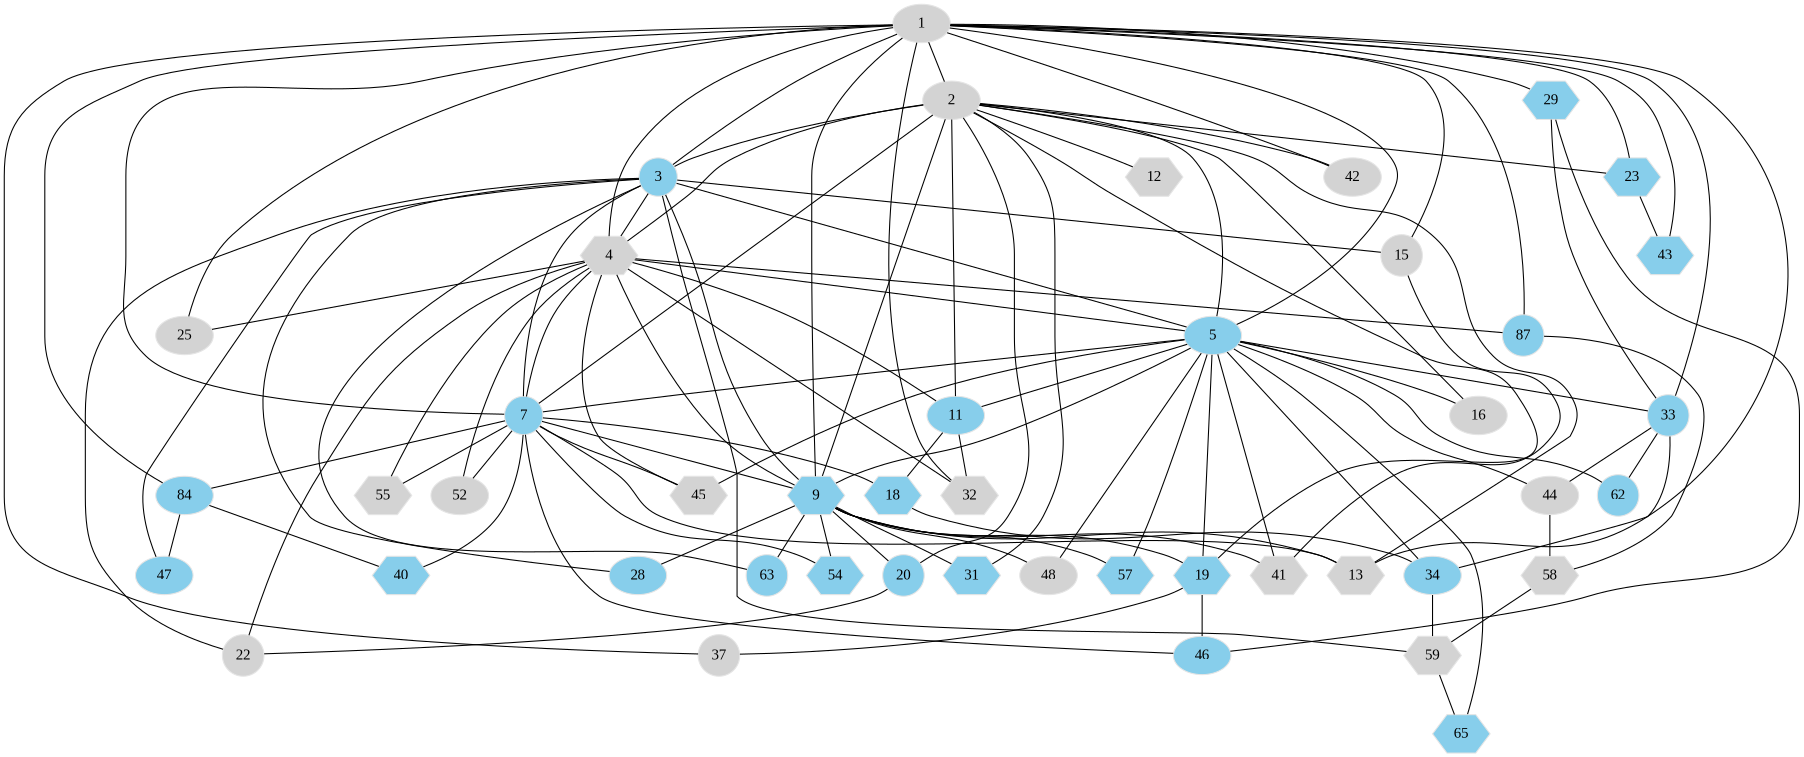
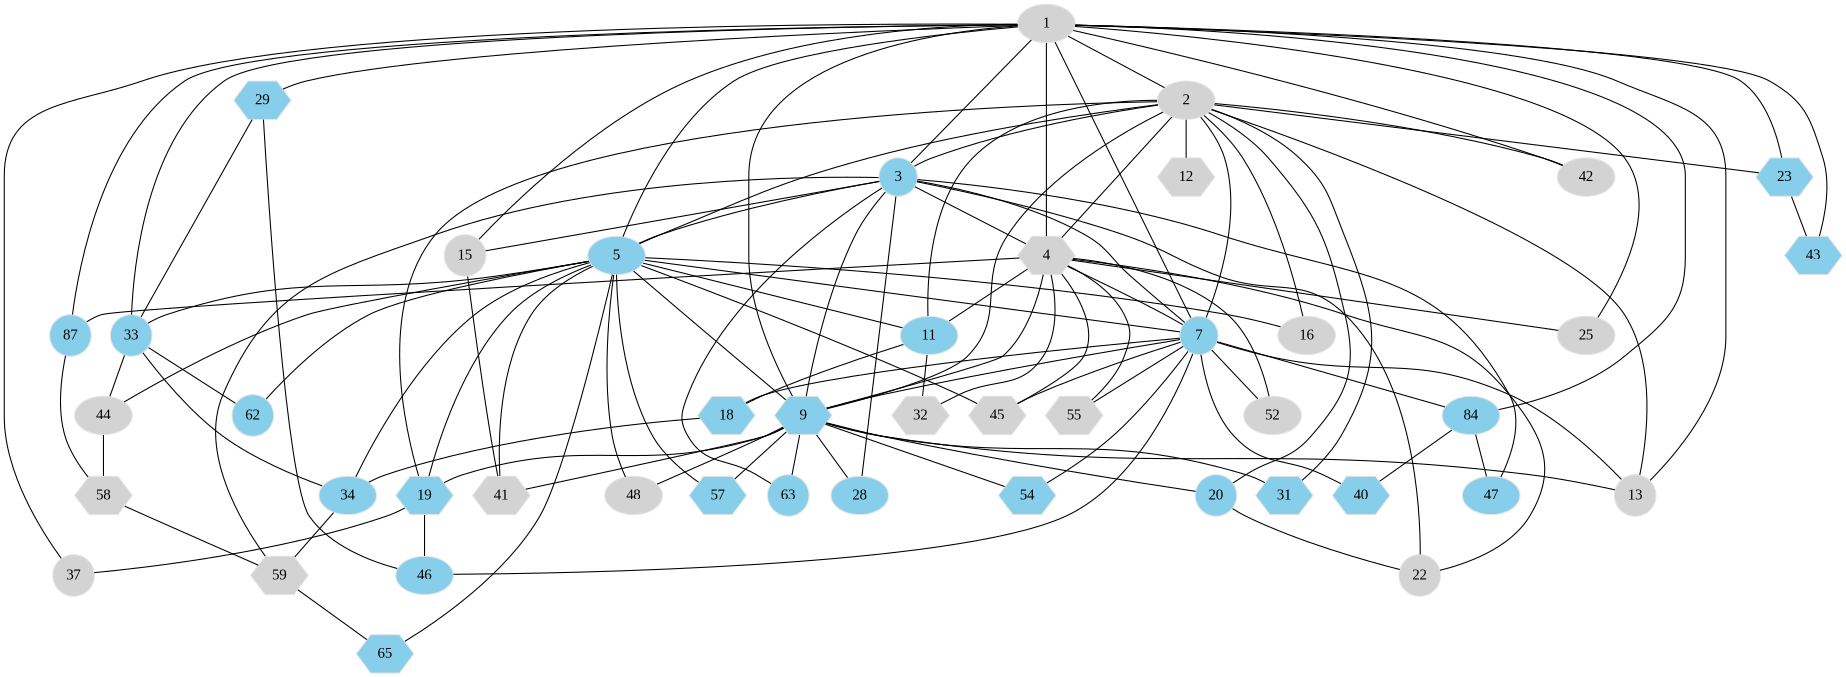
(889, 257) -> none
(910, 295) -> none
(1356, 575) -> (1635, 495)
